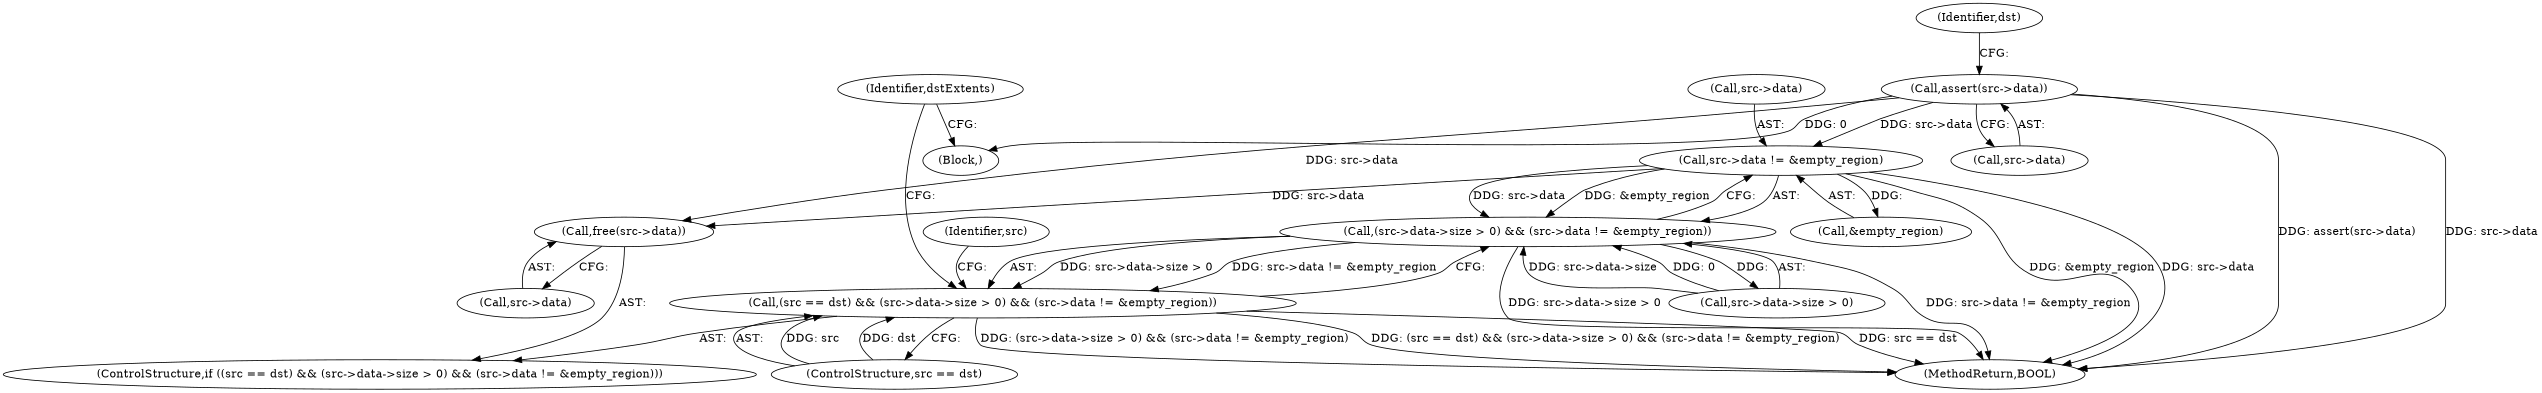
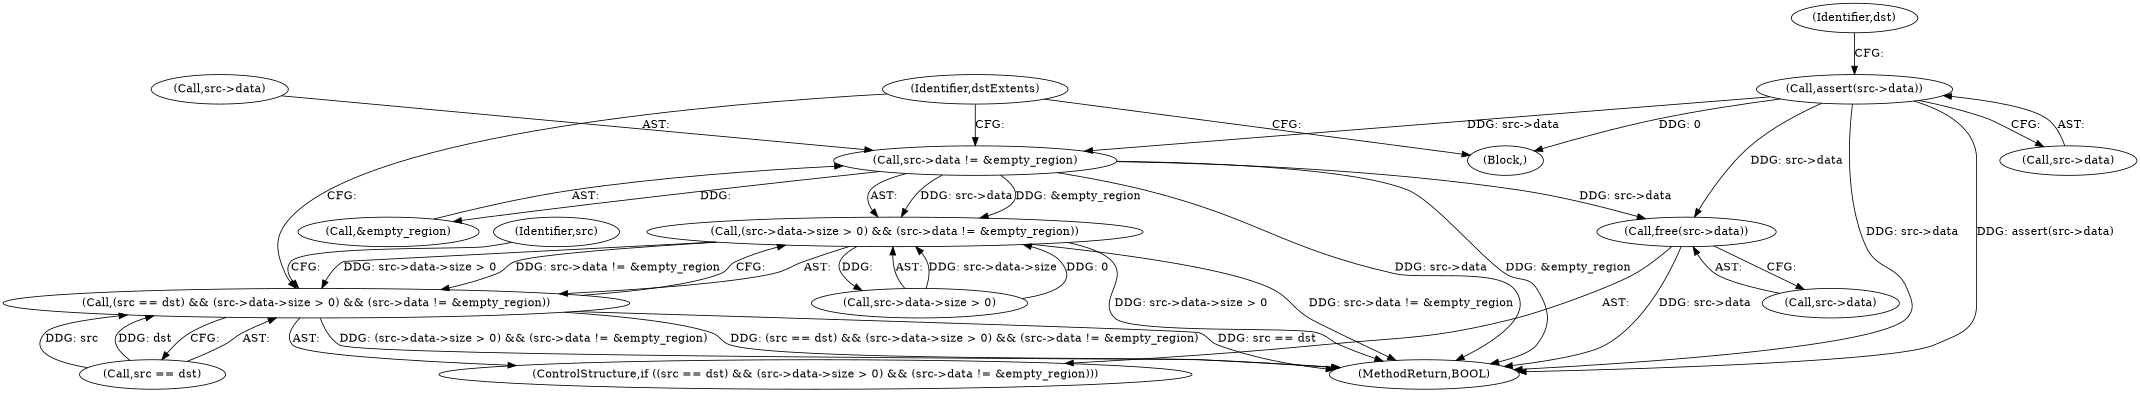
(1704, 205) -> (975, 121)
none -> (1618, 336)
(894, 374) -> (153, 374)
